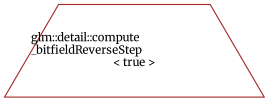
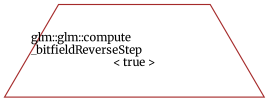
(134, 51) -> (134, 51)
